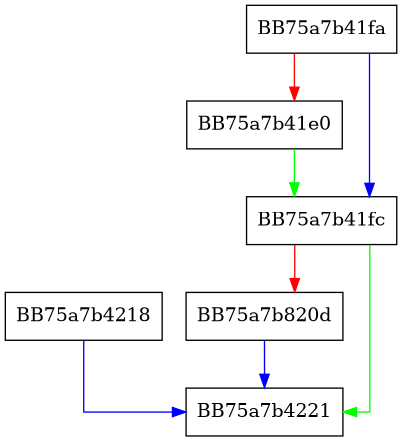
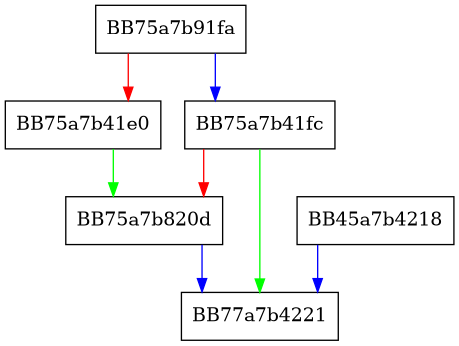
(322, 29) -> (171, 29)
(294, 166) -> (113, 166)
(84, 316) -> (375, 221)
(265, 412) -> (260, 316)
